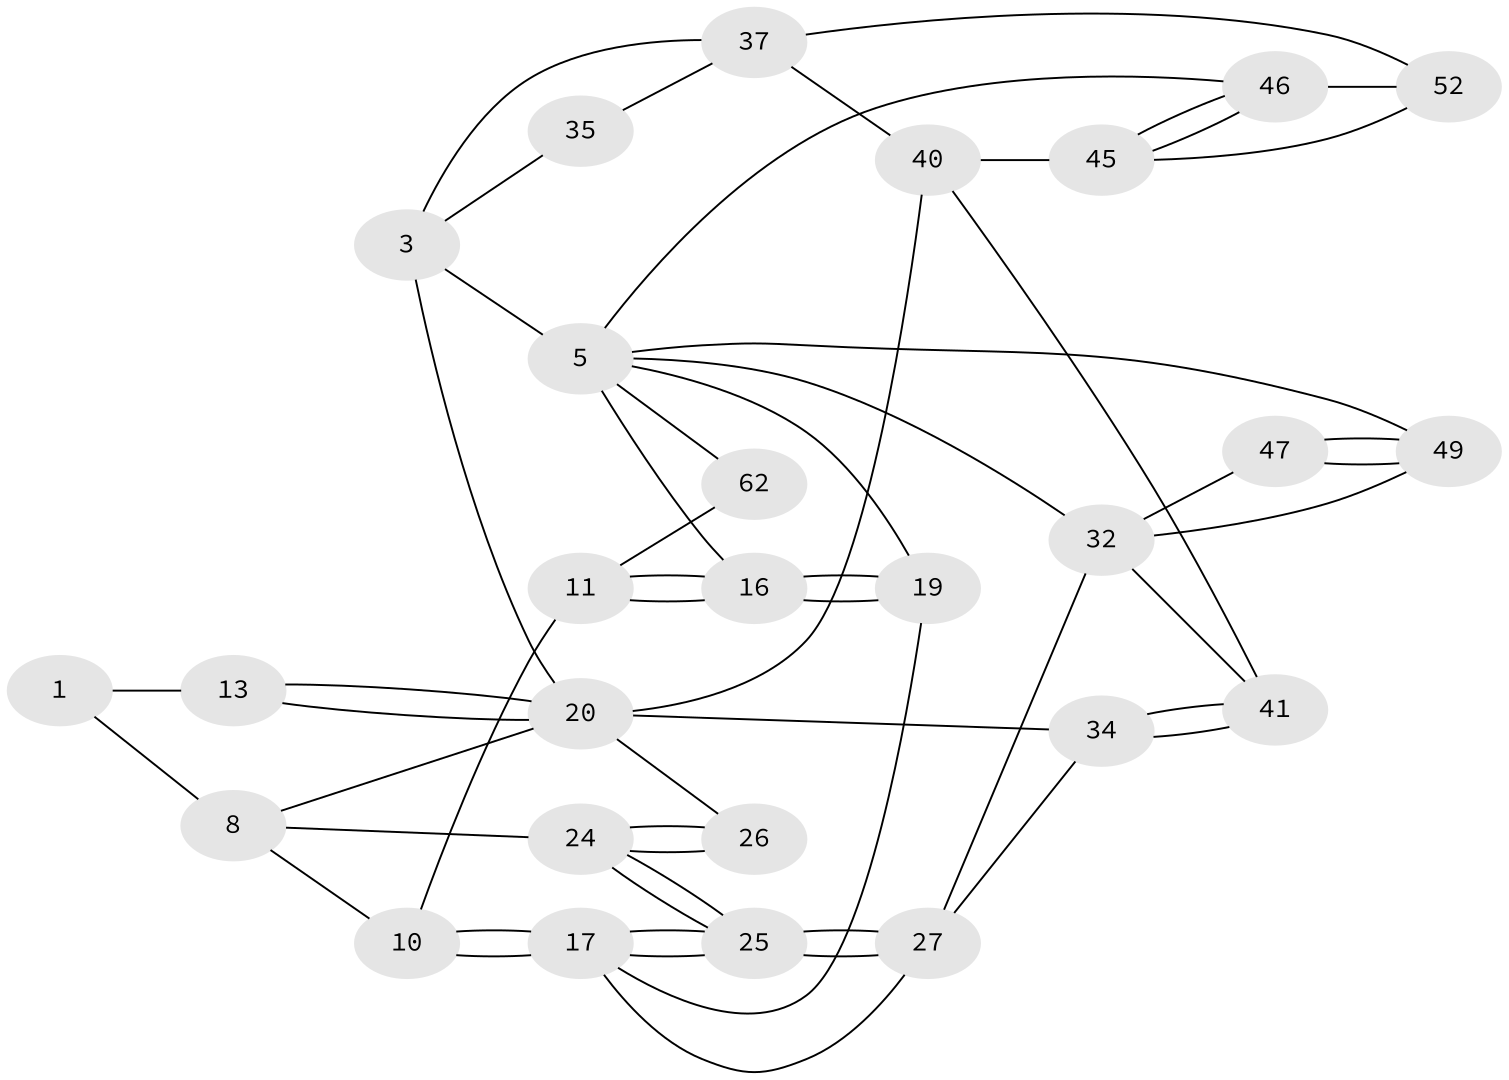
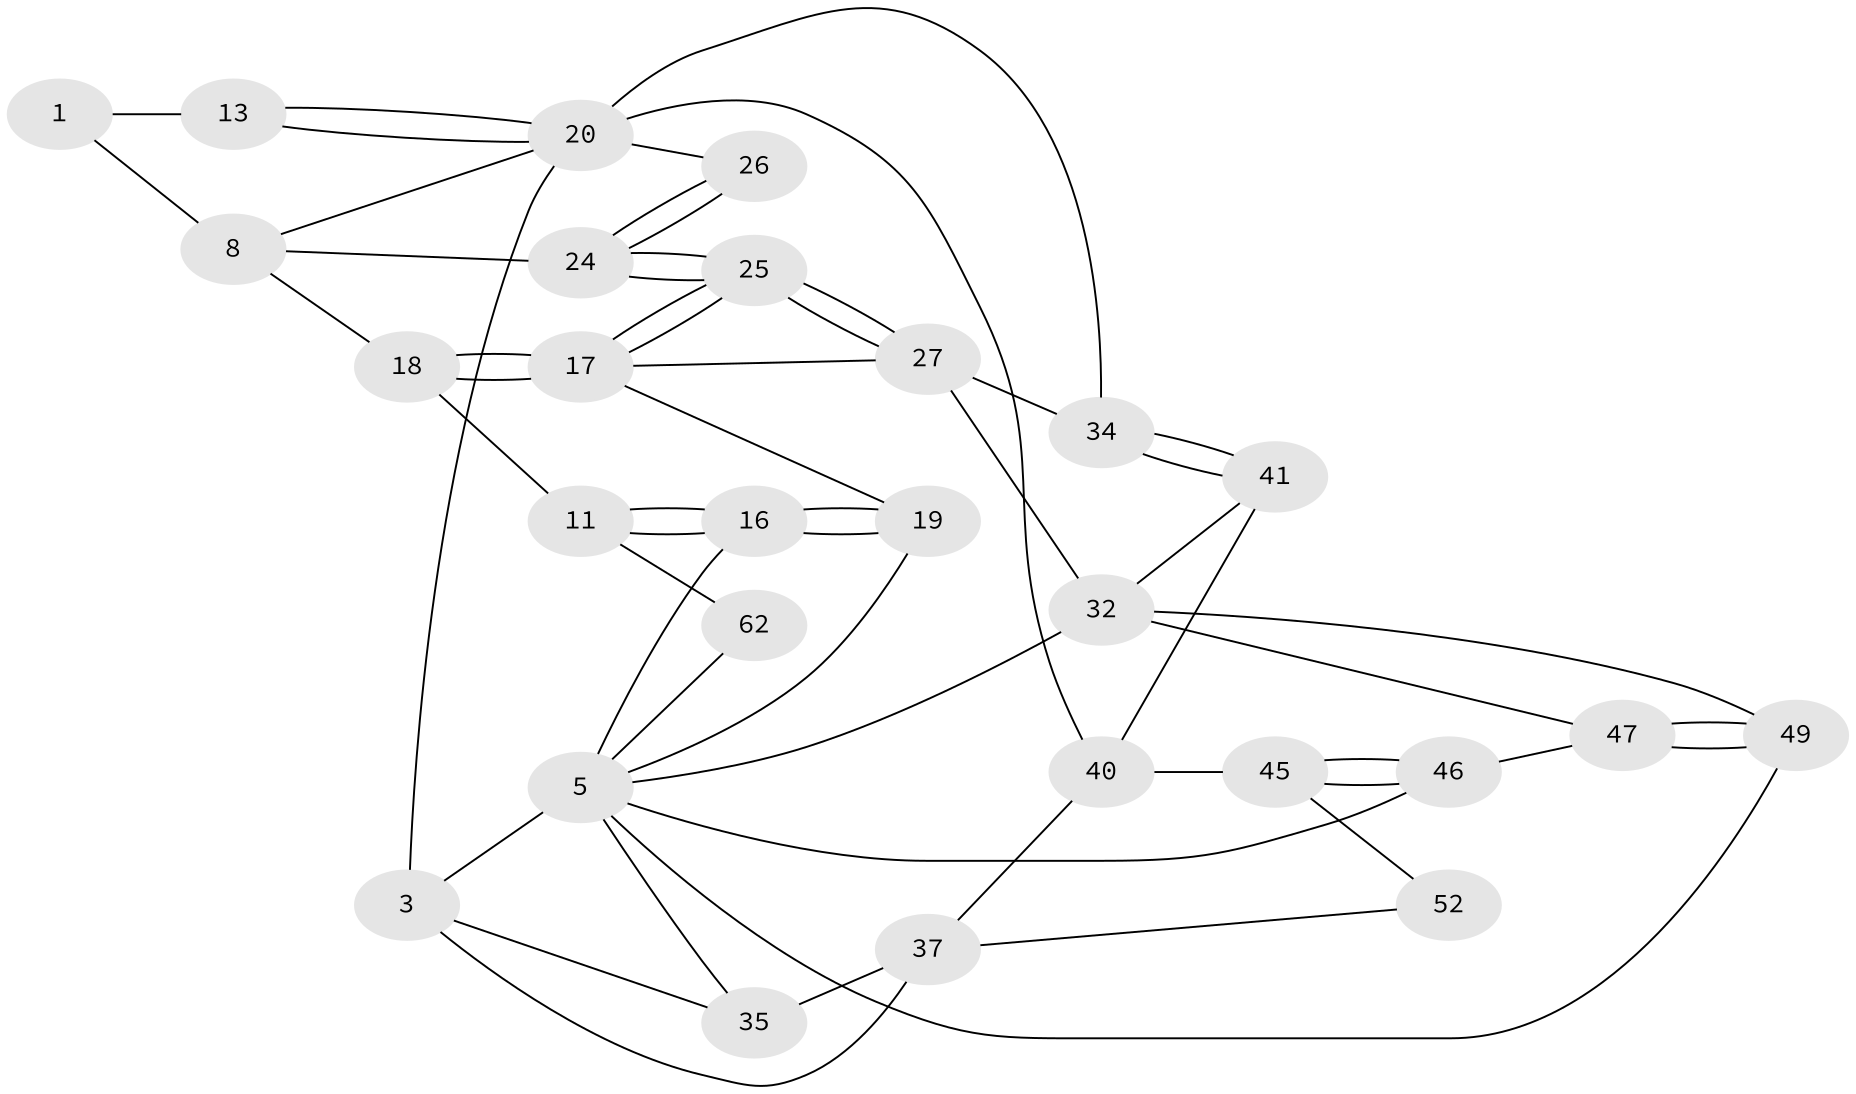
(1362, 87) -> (1536, 754)
none -> (664, 908)
(407, 943) -> (407, 367)
